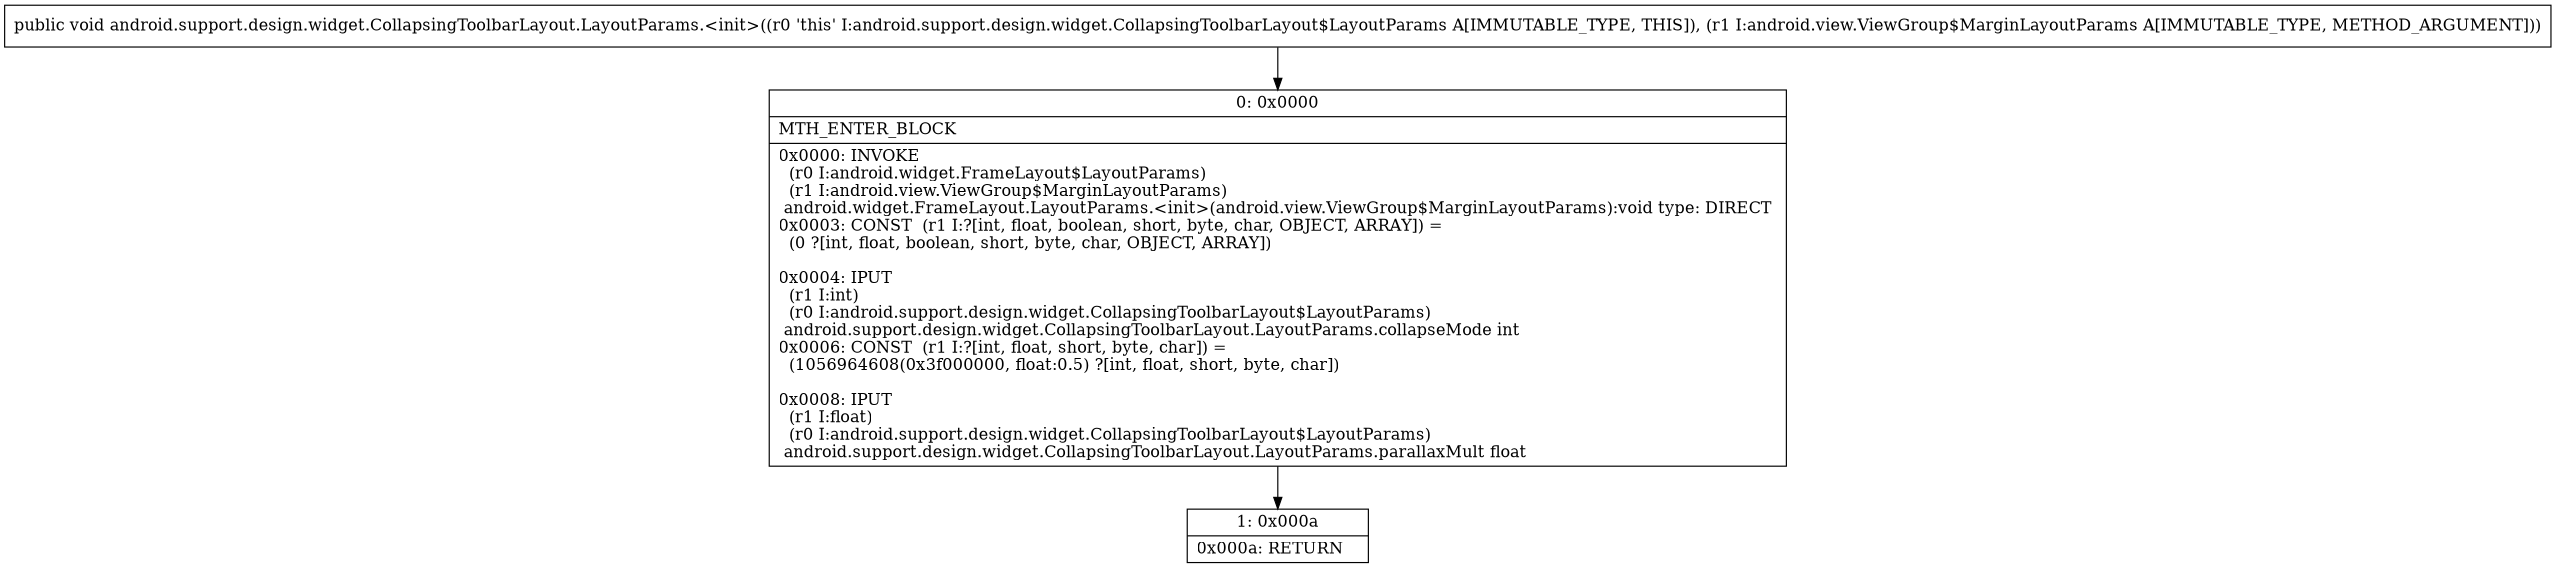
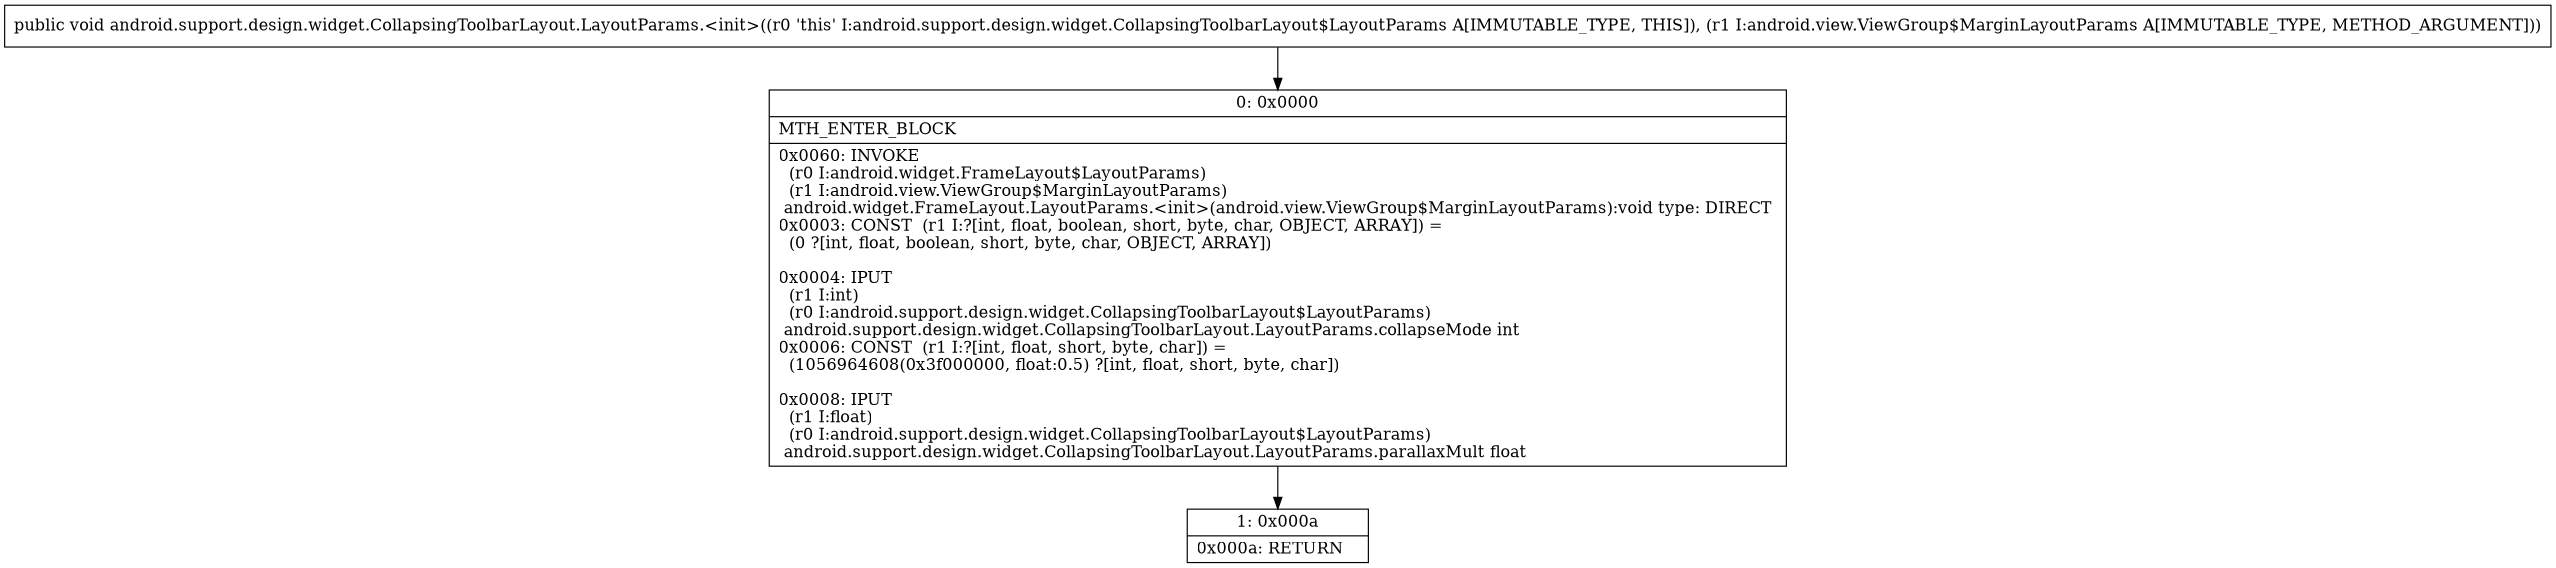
(855, 156) -> (855, 156)
